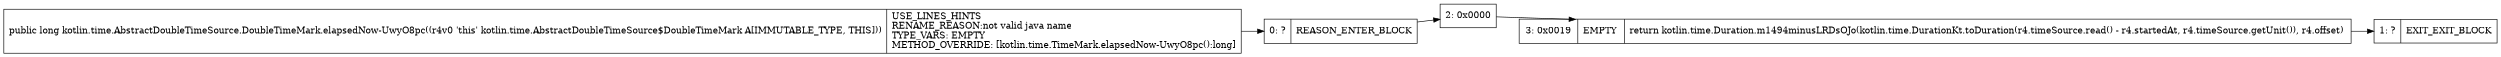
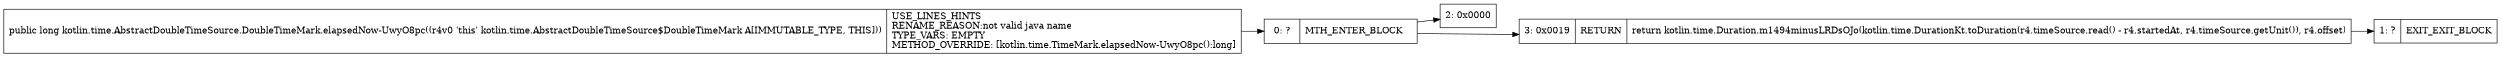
(1533, 18) -> (1465, 34)
(1354, 31) -> (1354, 31)
(1600, 31) -> (1601, 31)
